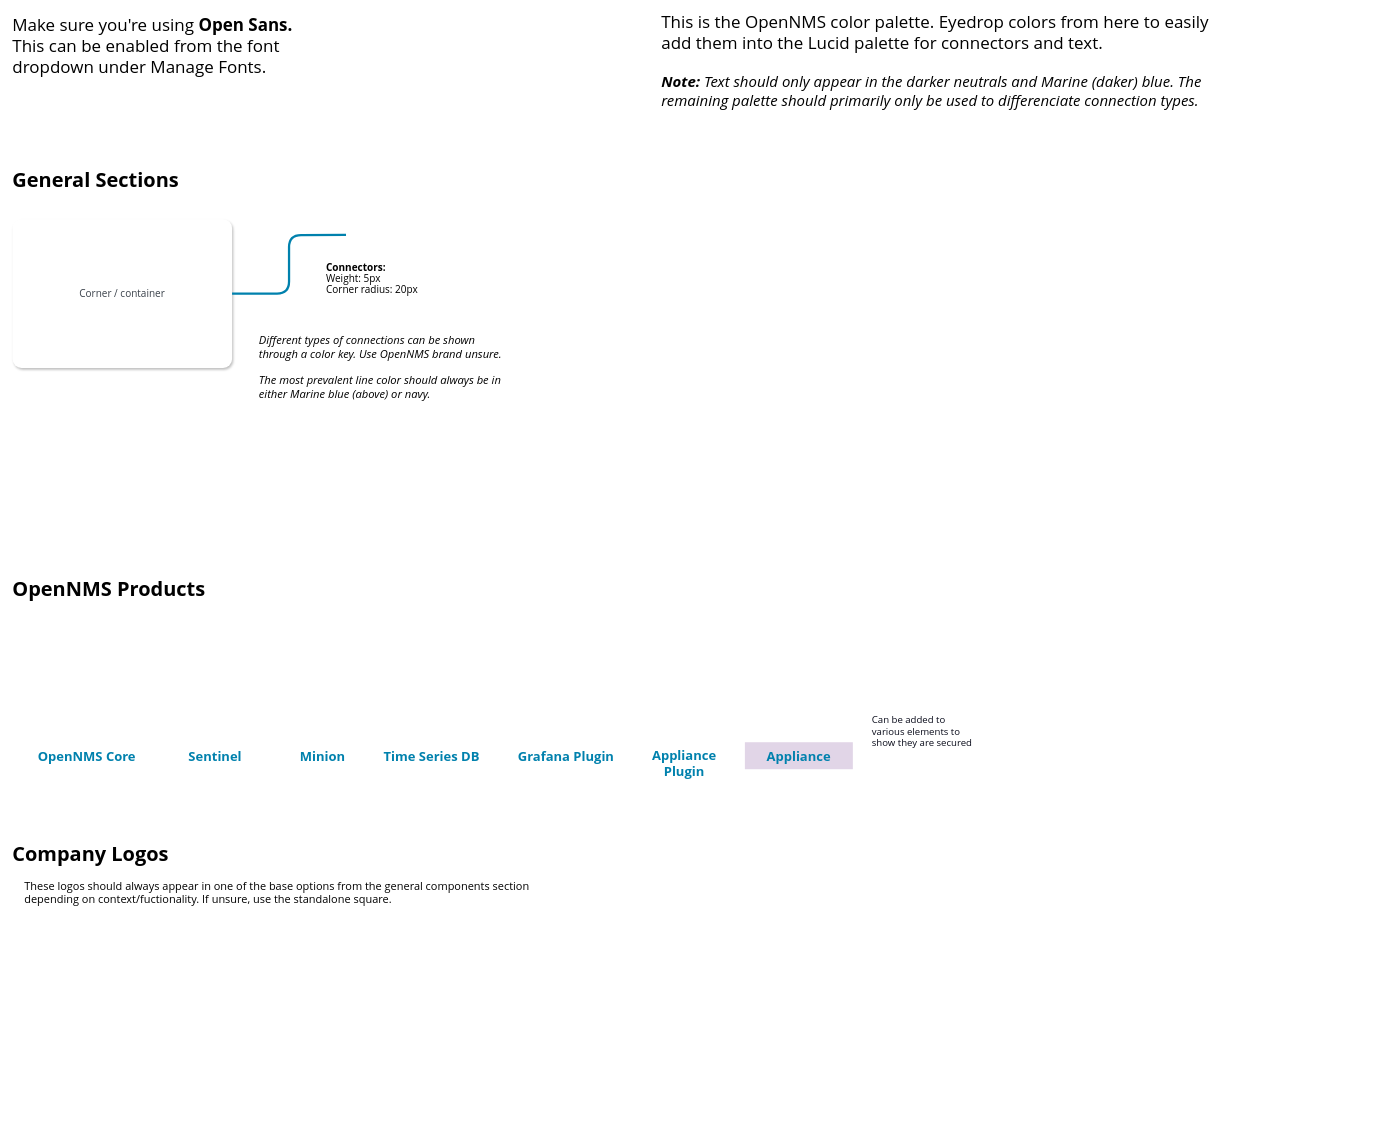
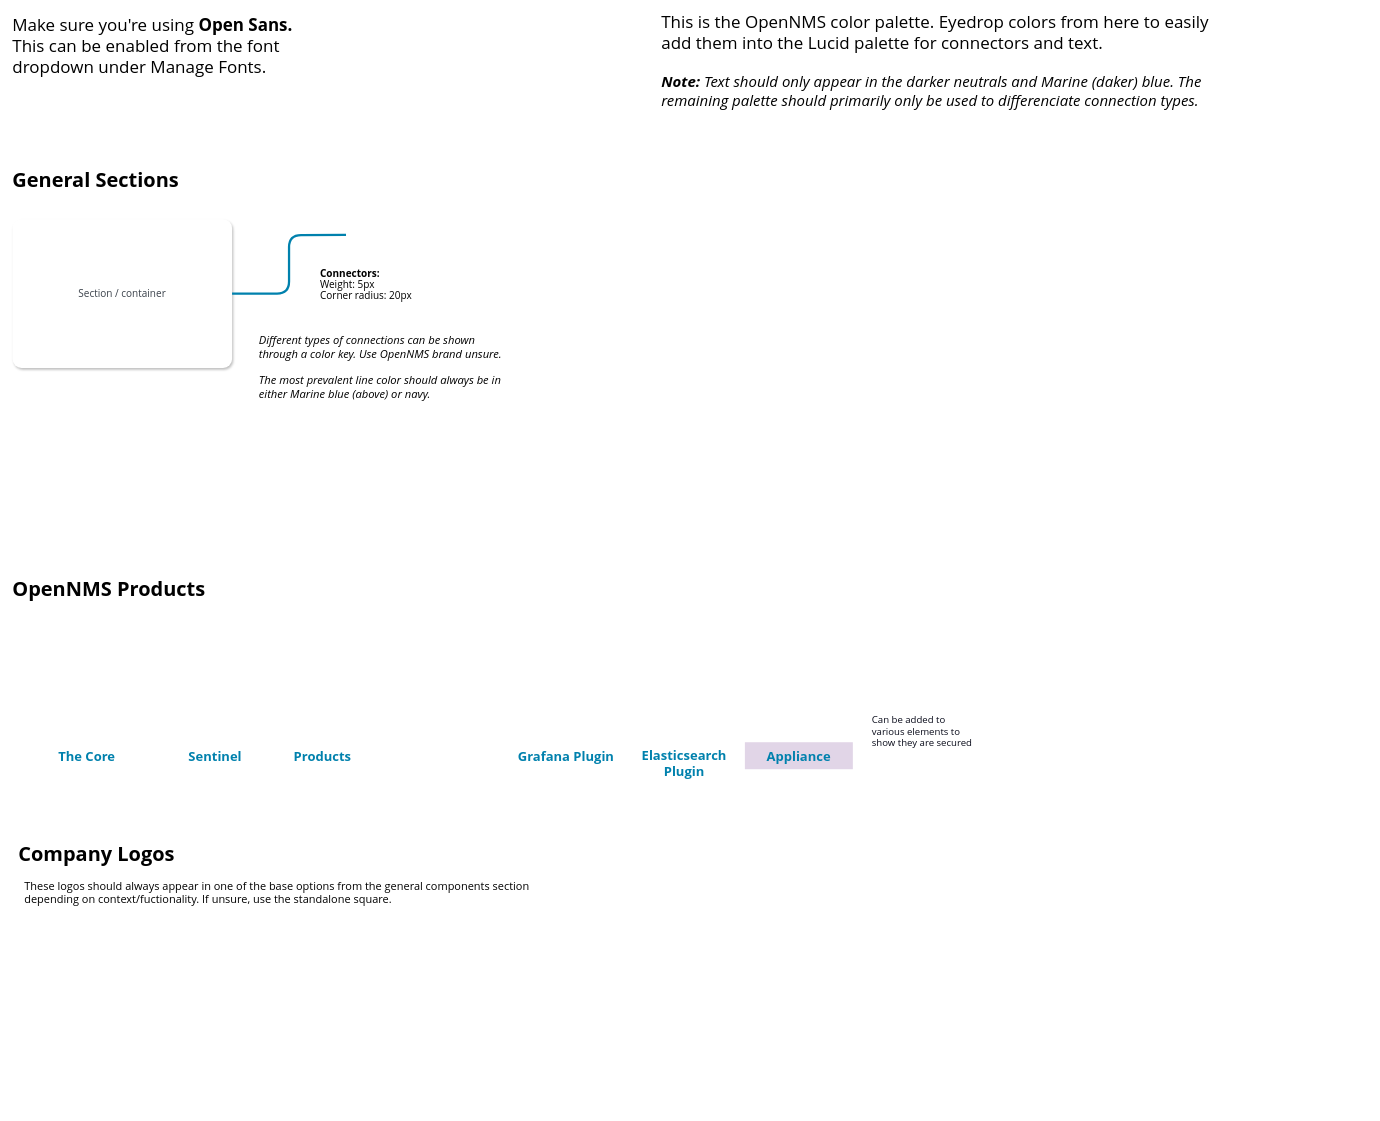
(387, 279) -> (381, 285)
(122, 294) -> (122, 294)
(87, 756) -> (87, 756)
(323, 756) -> (323, 756)
(432, 756) -> none
(684, 761) -> (684, 761)
(122, 854) -> (128, 854)
